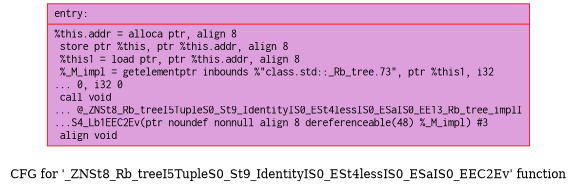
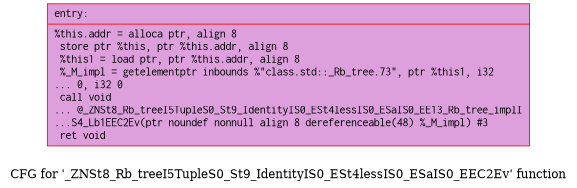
(86, 135) -> (80, 135)
